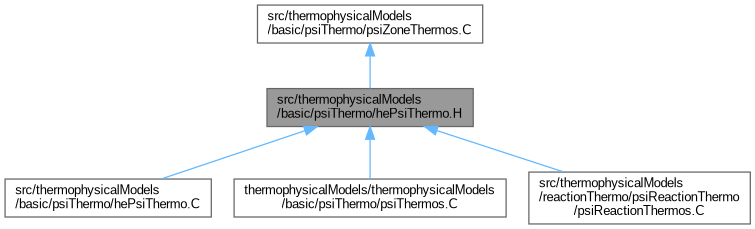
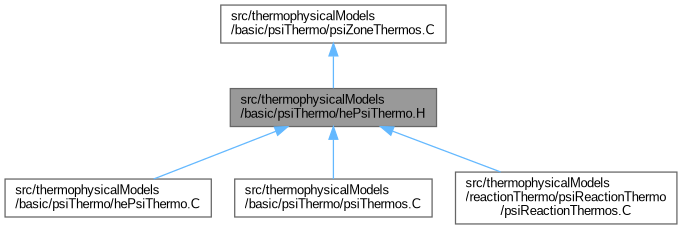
(370, 198) -> (333, 198)
